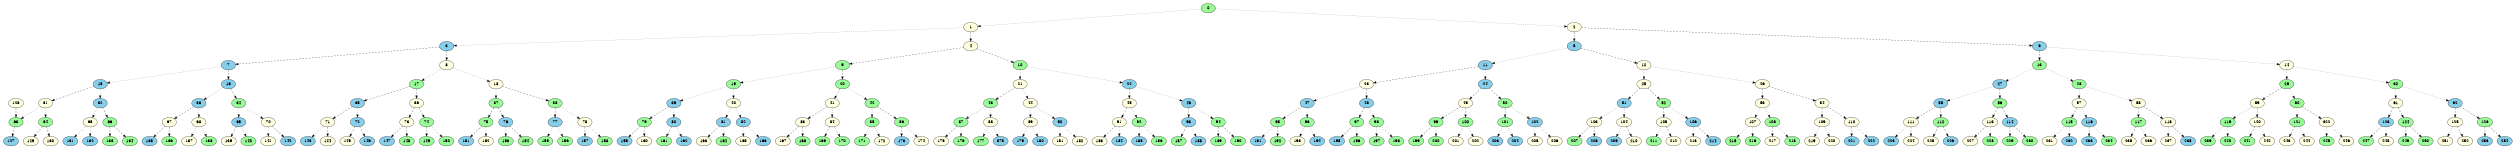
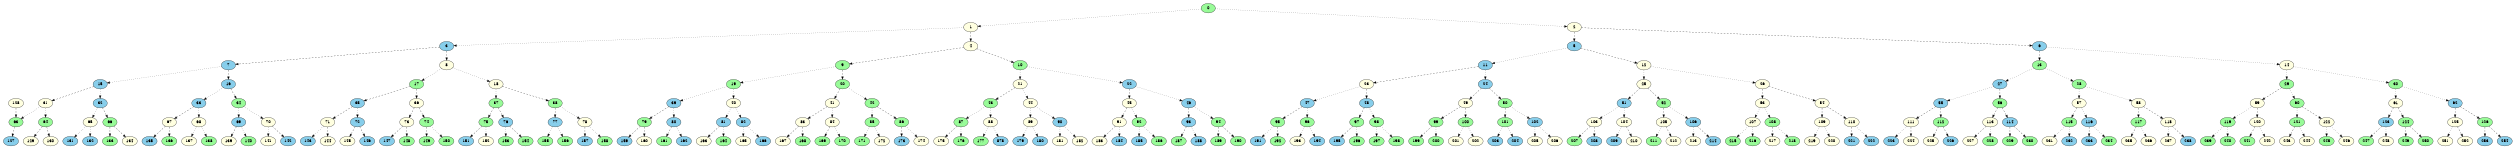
(2327, 122) -> (2327, 122)
(130, 141) -> (130, 141)
